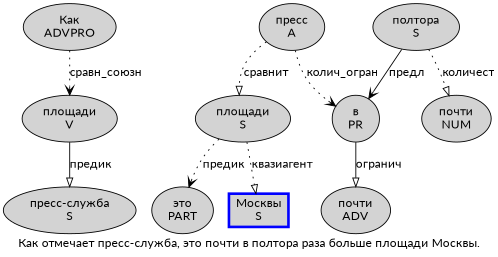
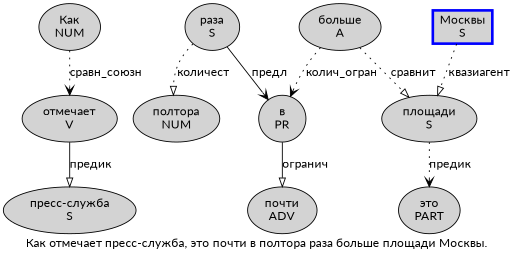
(70, 27) -> (70, 27)
(292, 27) -> (340, 27)
(416, 27) -> (212, 27)
(70, 119) -> (70, 119)
(456, 119) -> (176, 119)
(251, 164) -> (449, 66)
